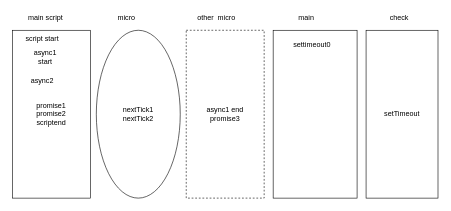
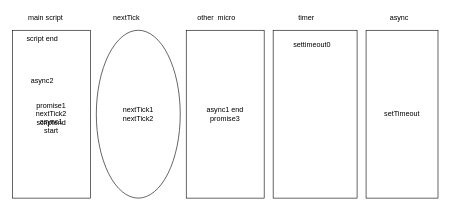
(127, 18) -> (127, 18)
(307, 18) -> (307, 18)
(400, 18) -> (400, 18)
(42, 39) -> (42, 39)
(45, 57) -> (51, 126)
(51, 114) -> (51, 114)
(225, 114) -> (225, 114)
